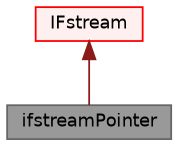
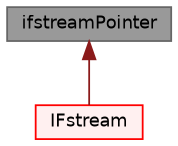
(89, 82) -> (89, 82)
